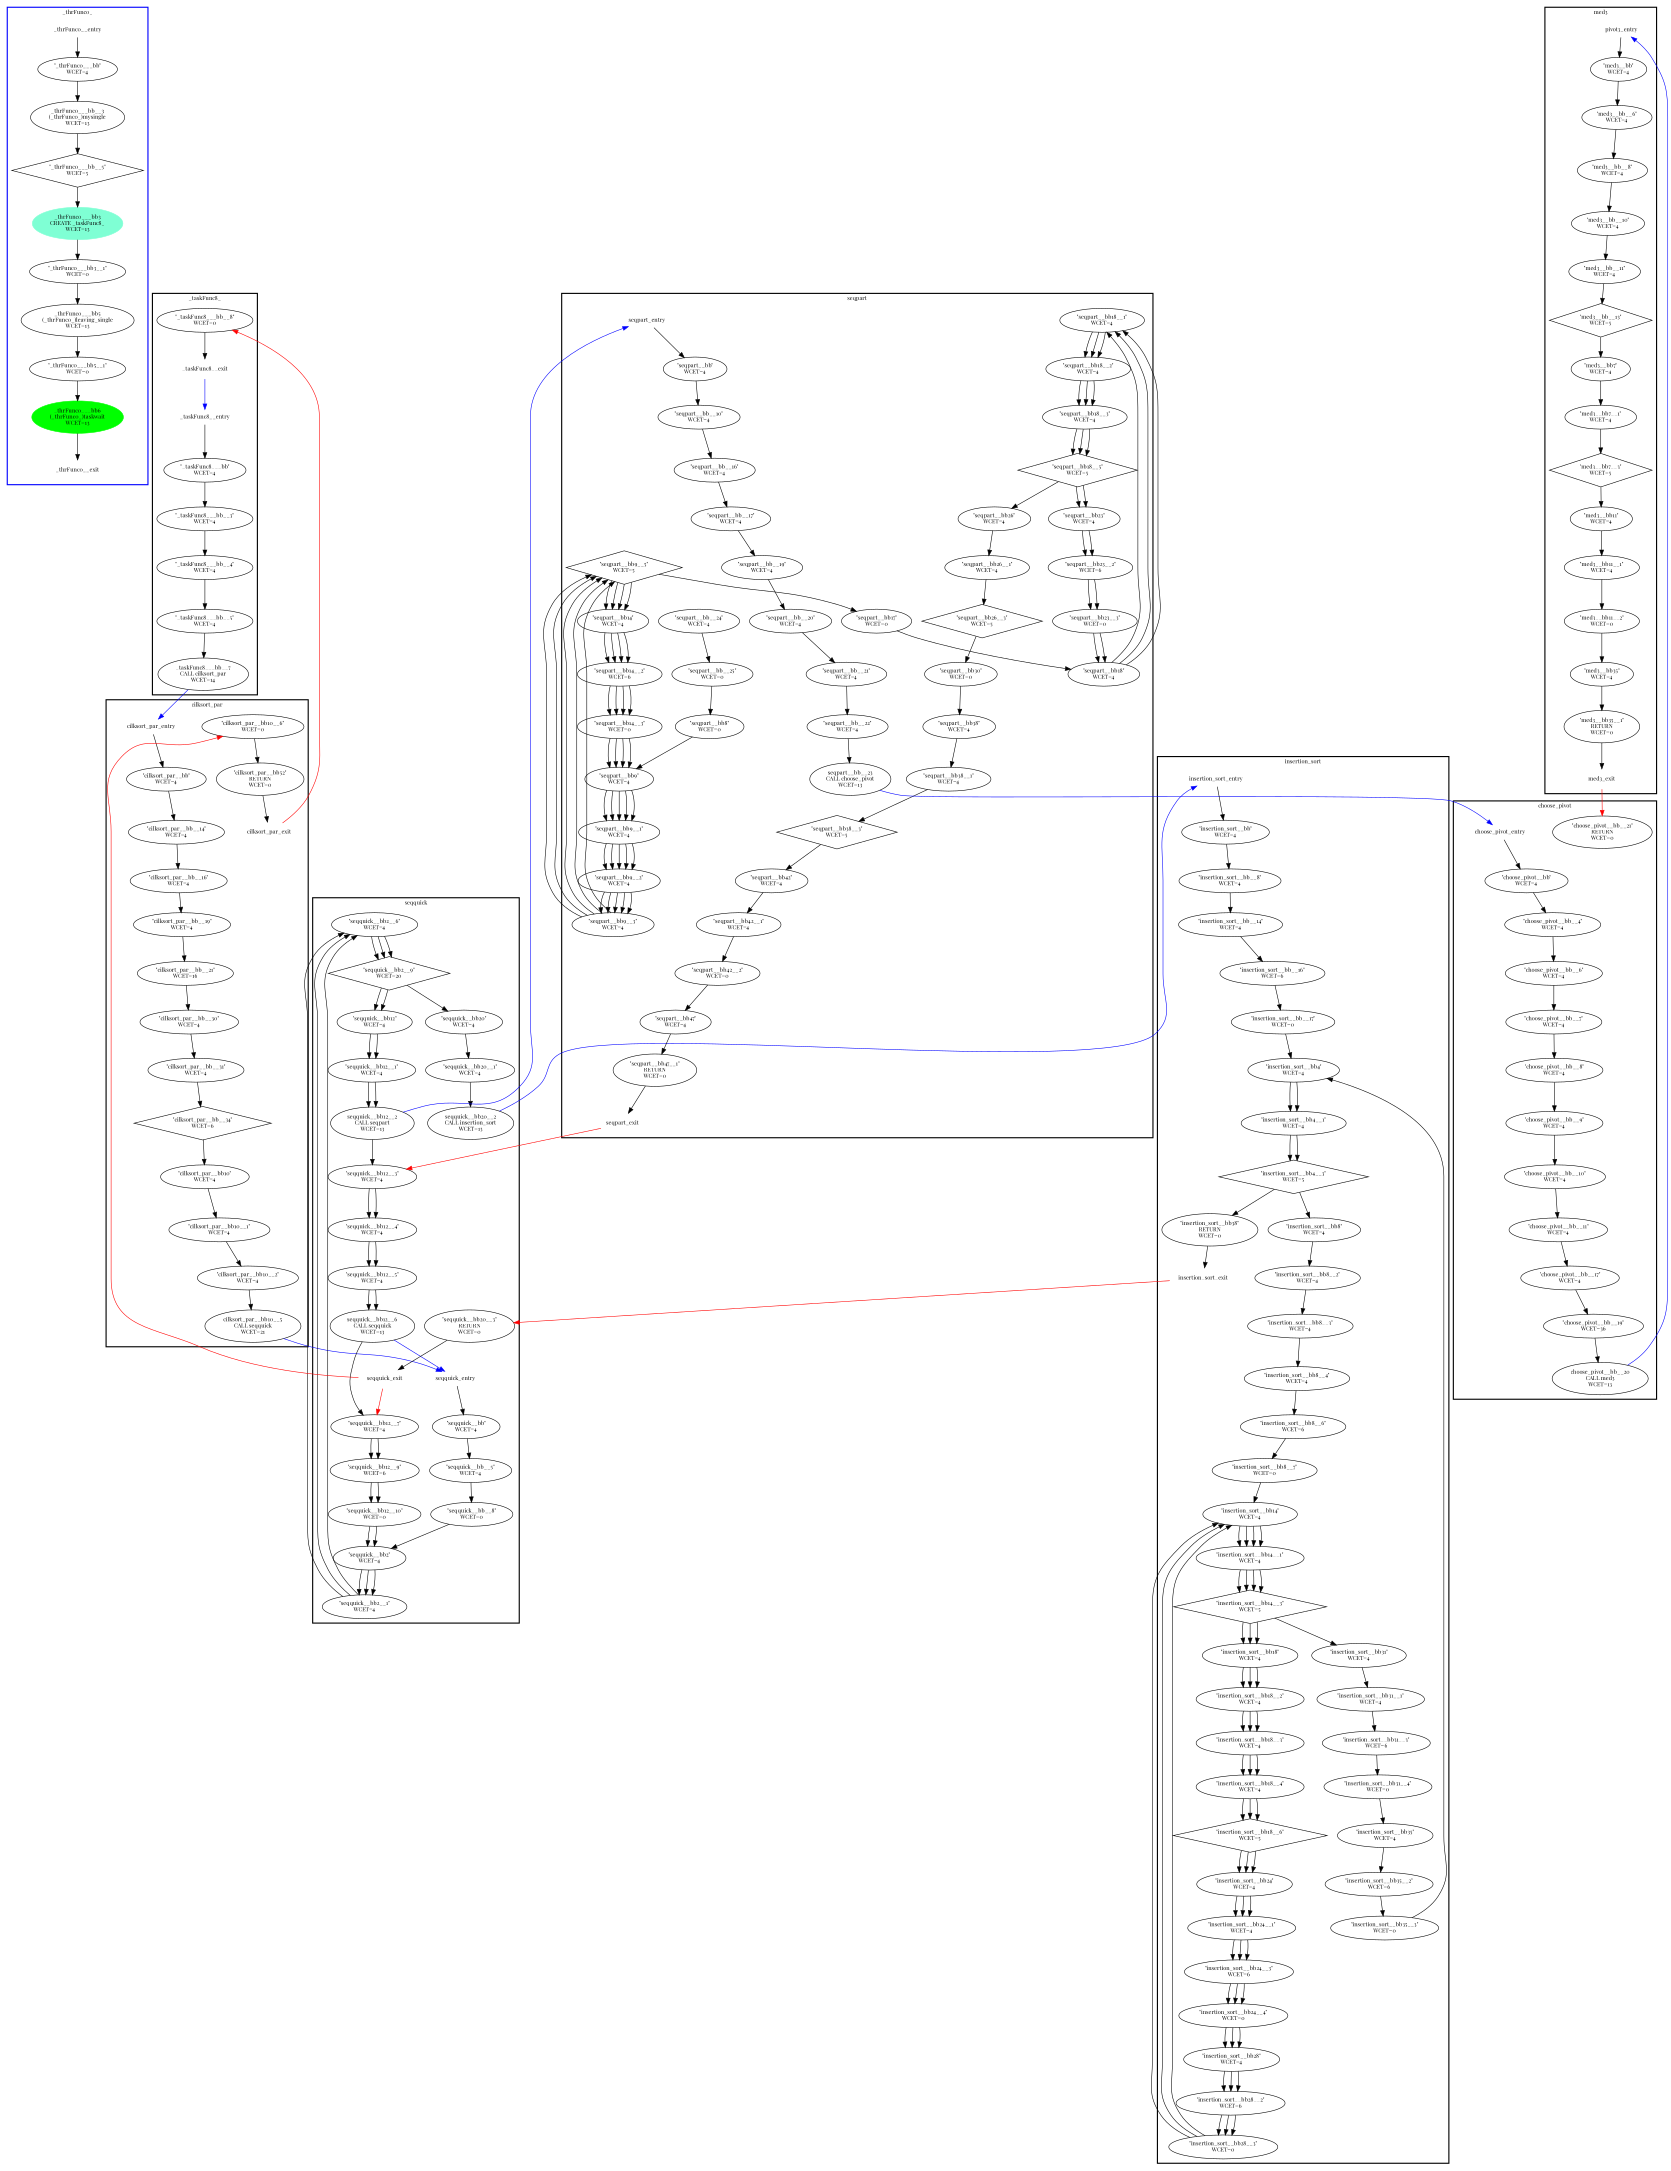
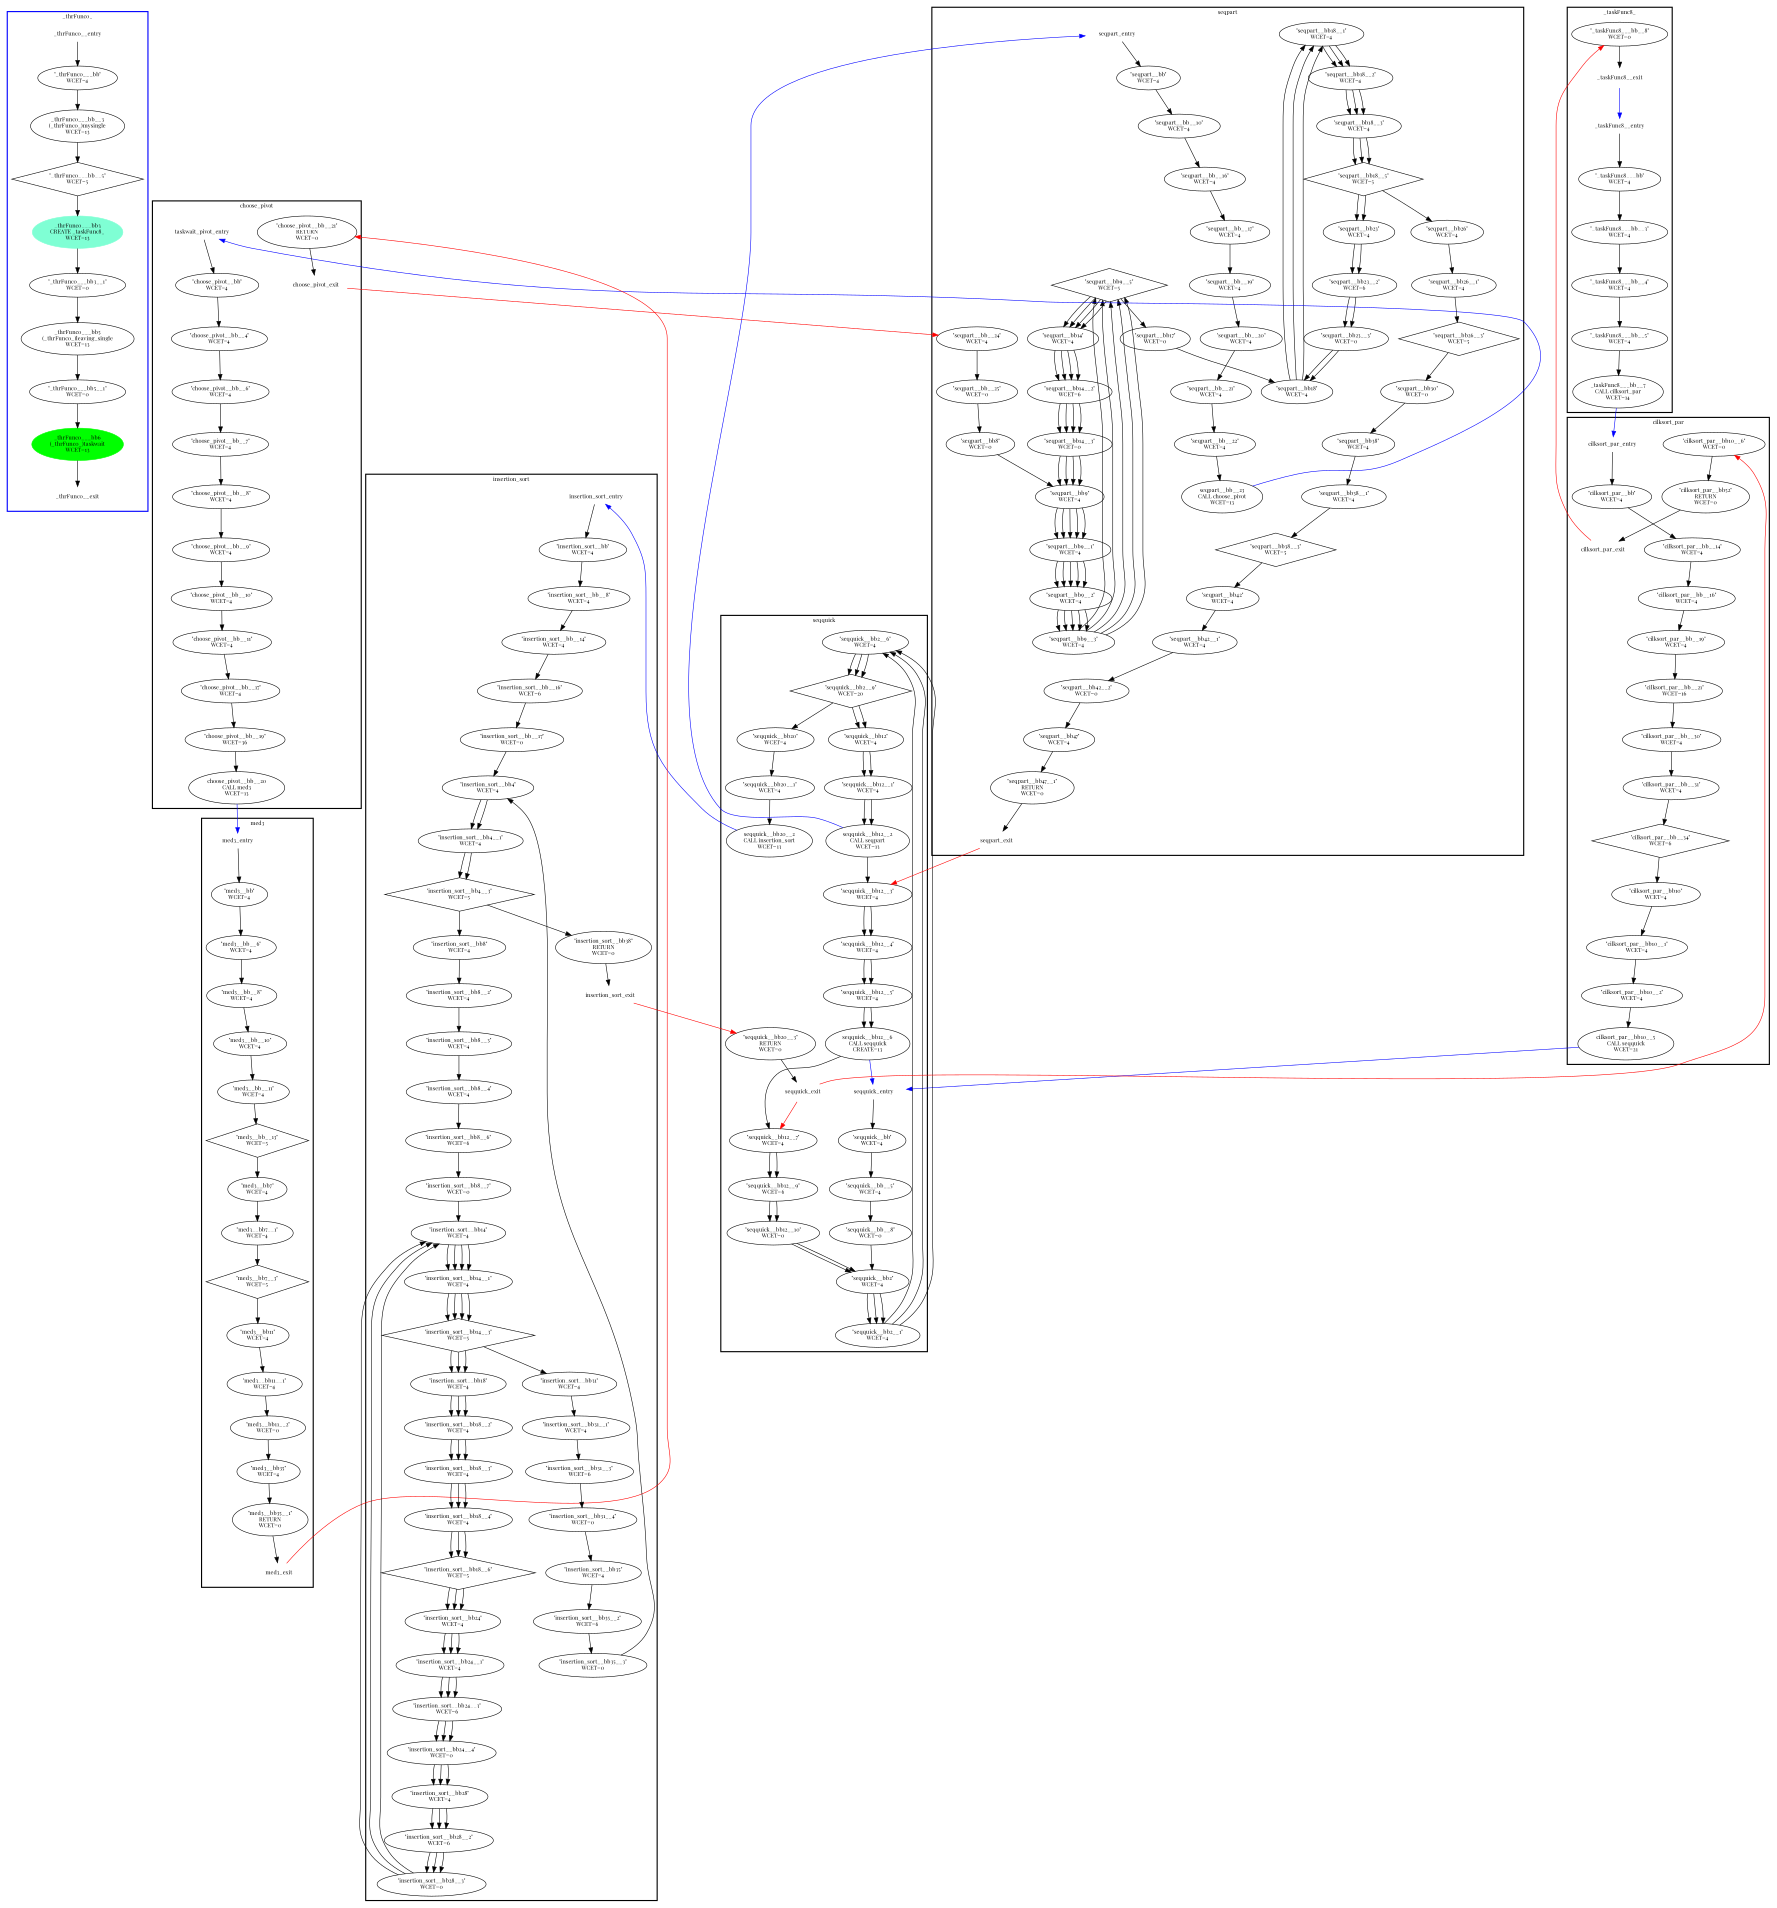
(1621, 30) -> (238, 841)
none -> (316, 285)
(1500, 832) -> (202, 232)
(372, 1326) -> (868, 1044)
